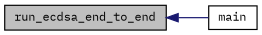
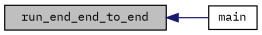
(85, 18) -> (85, 18)
